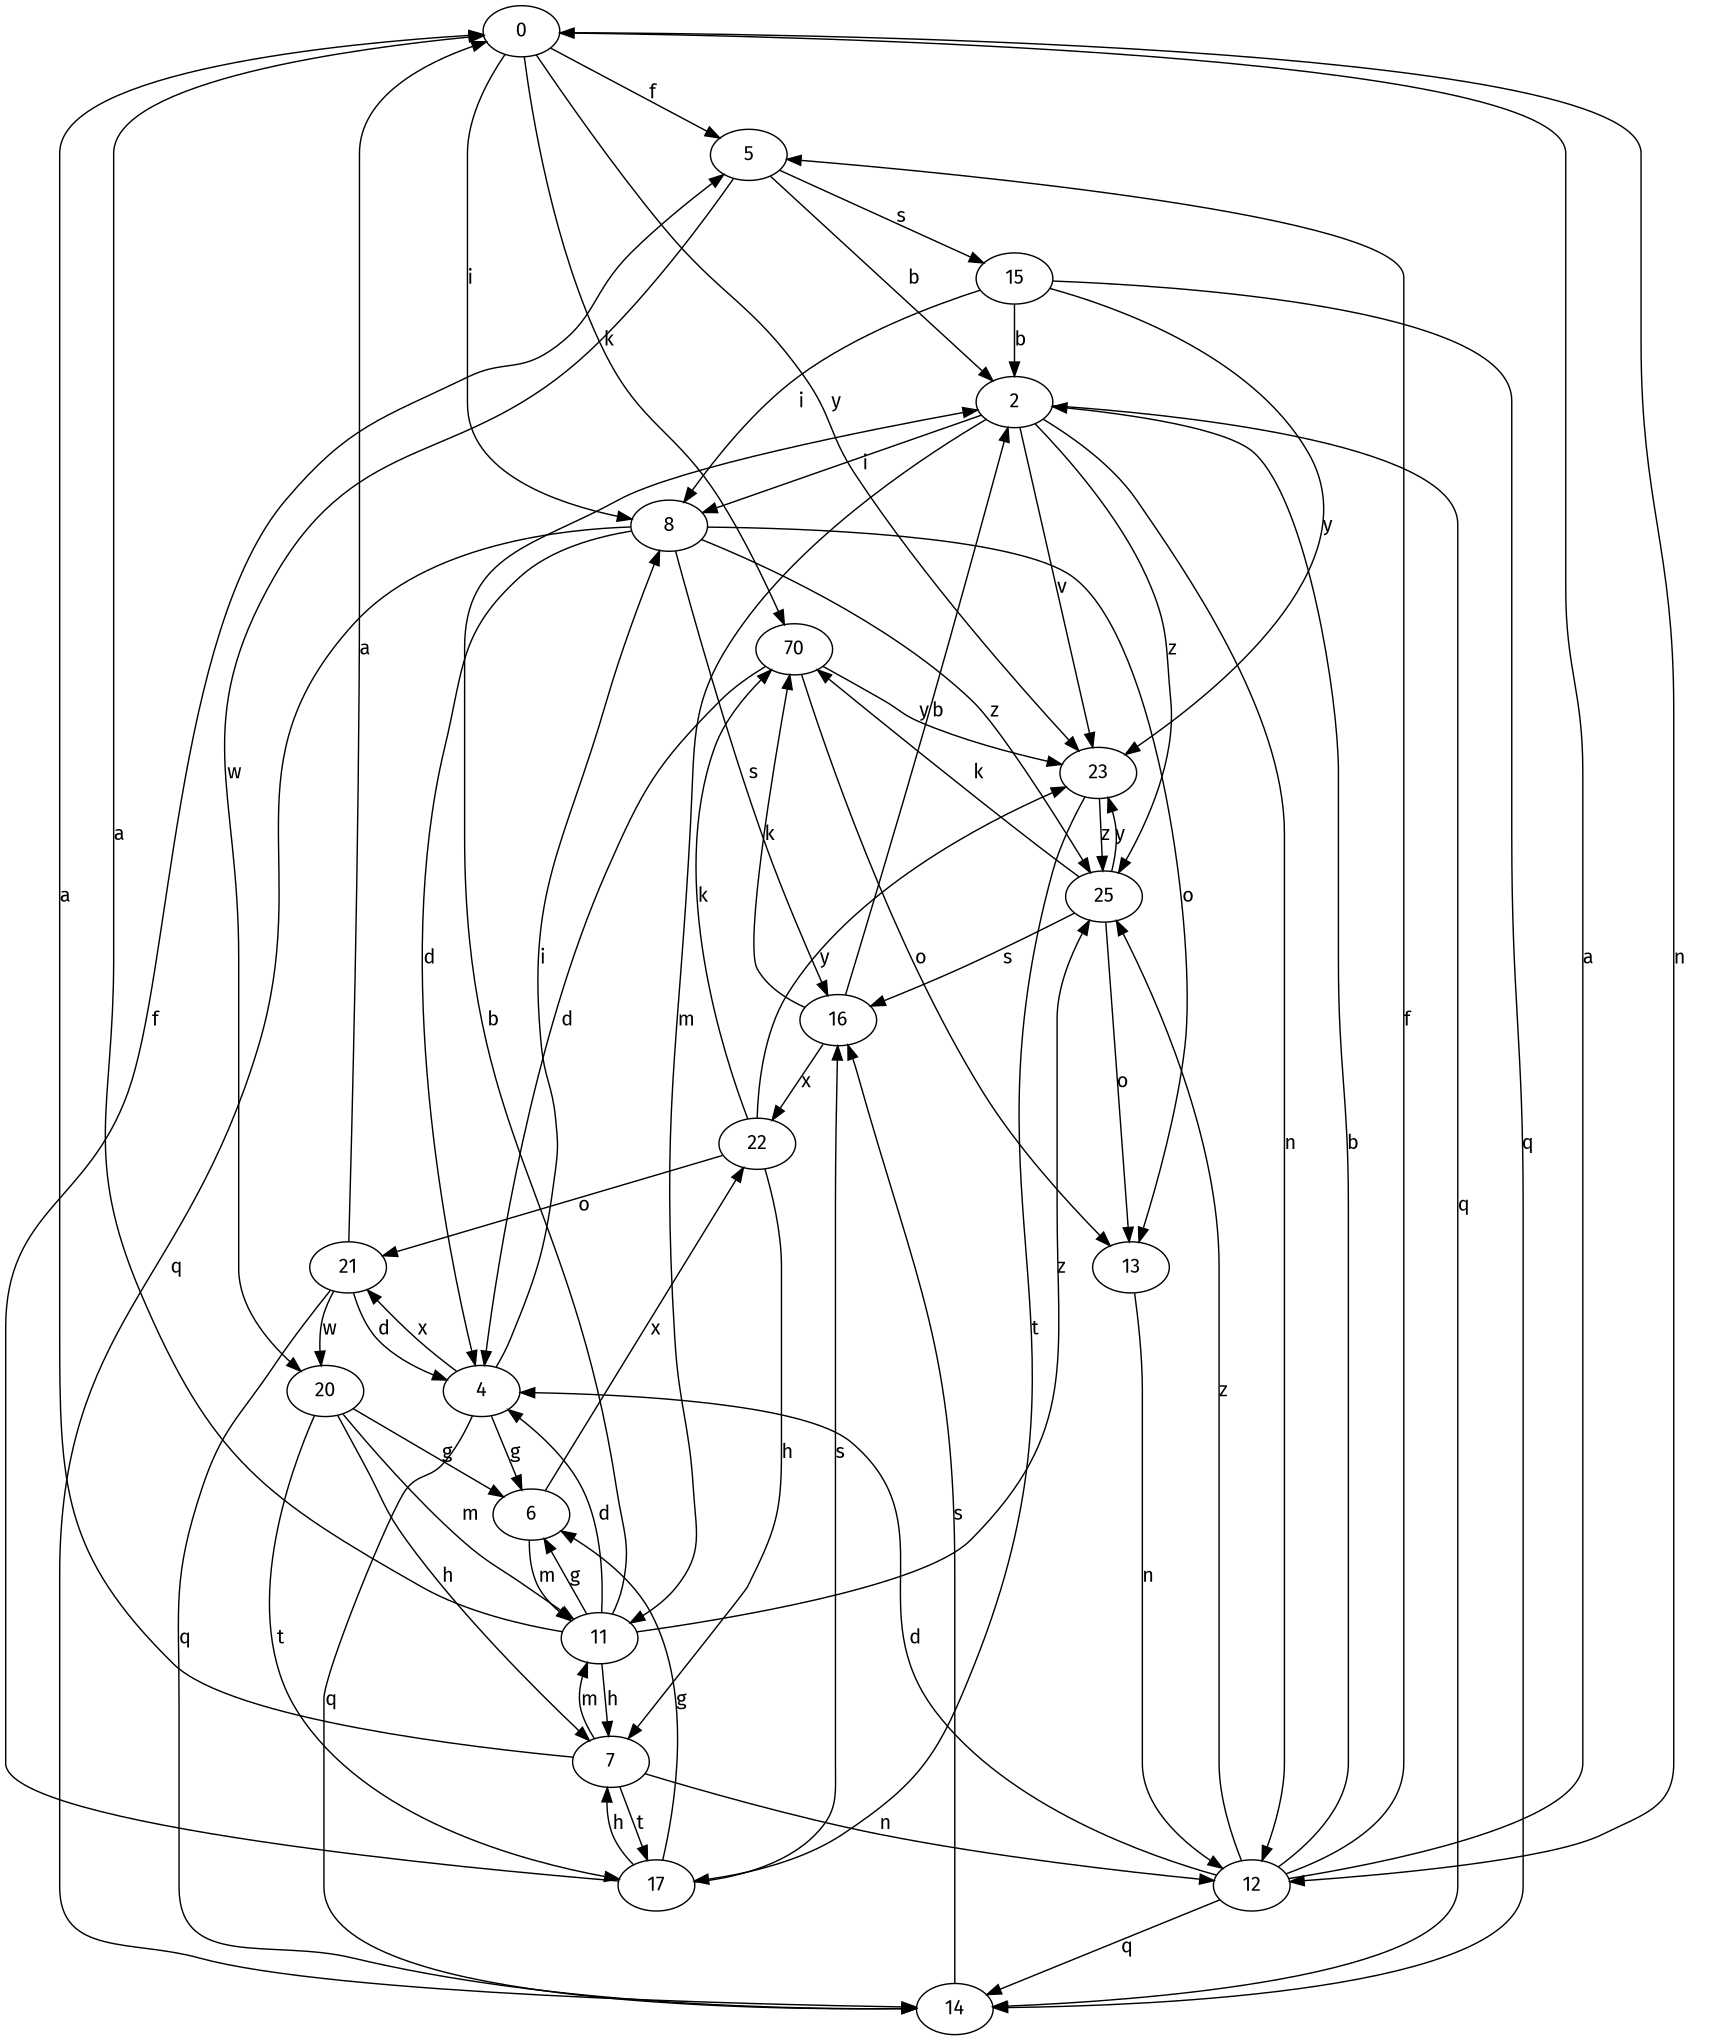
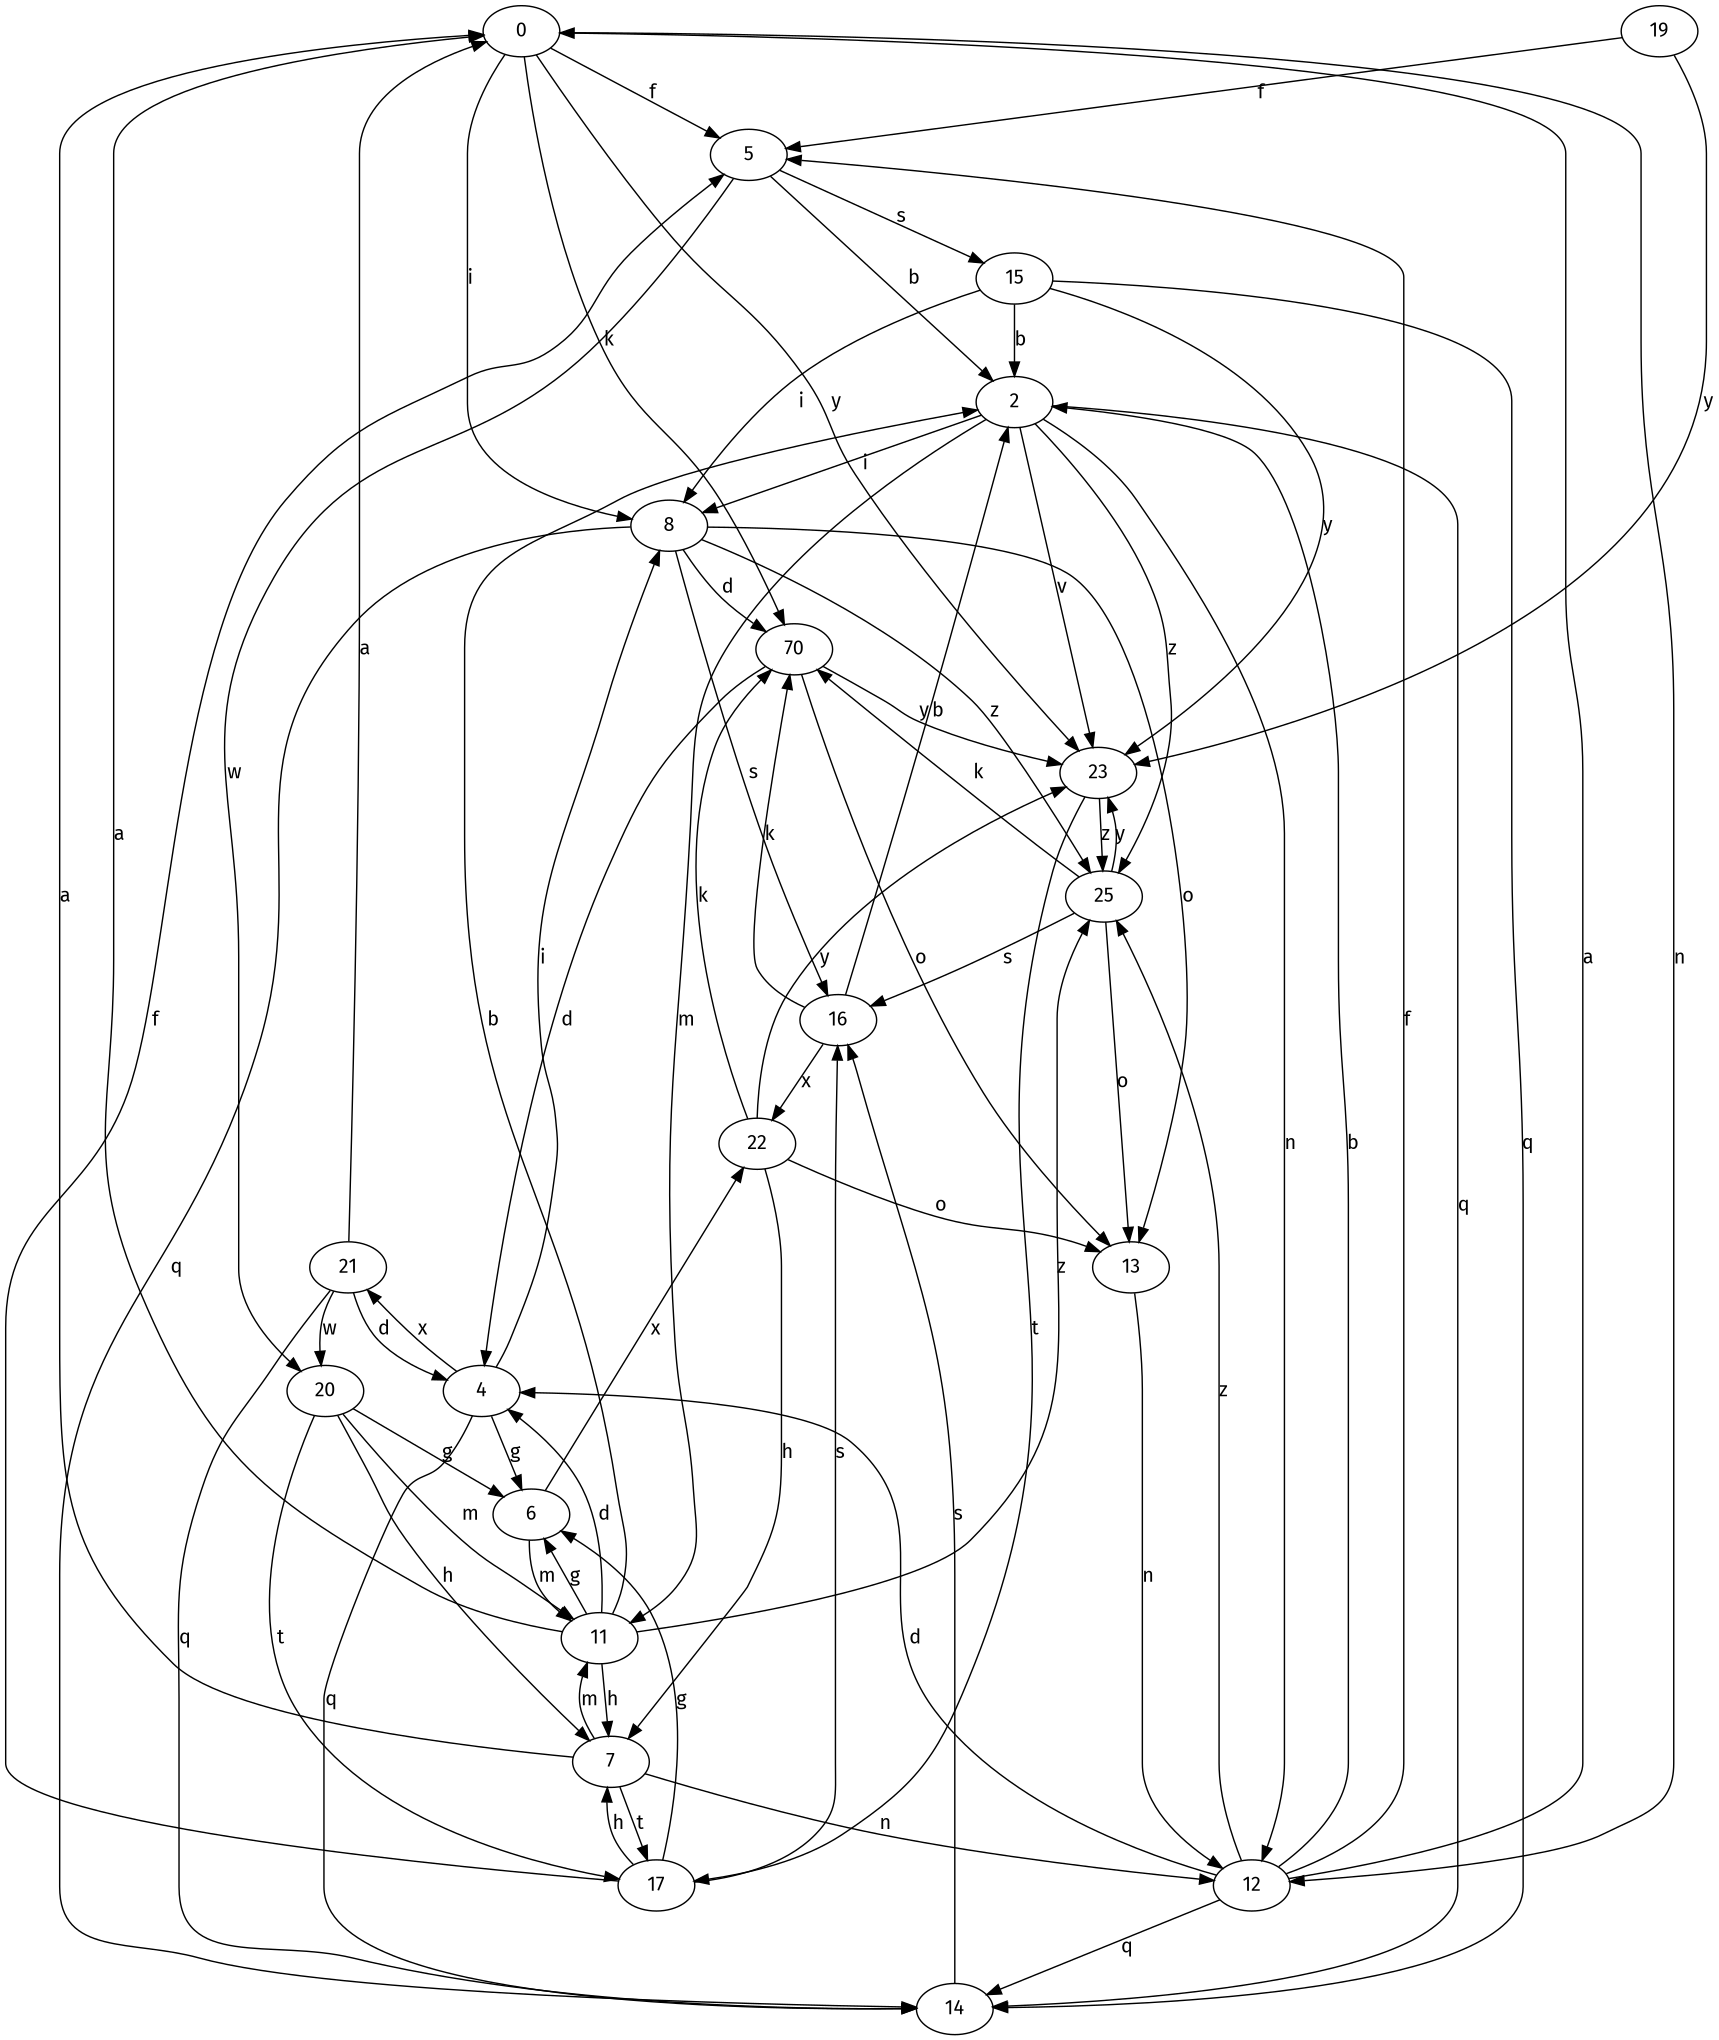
none -> (1660, 31)
(425, 894) -> (714, 590)
(560, 1204) -> (934, 1216)
